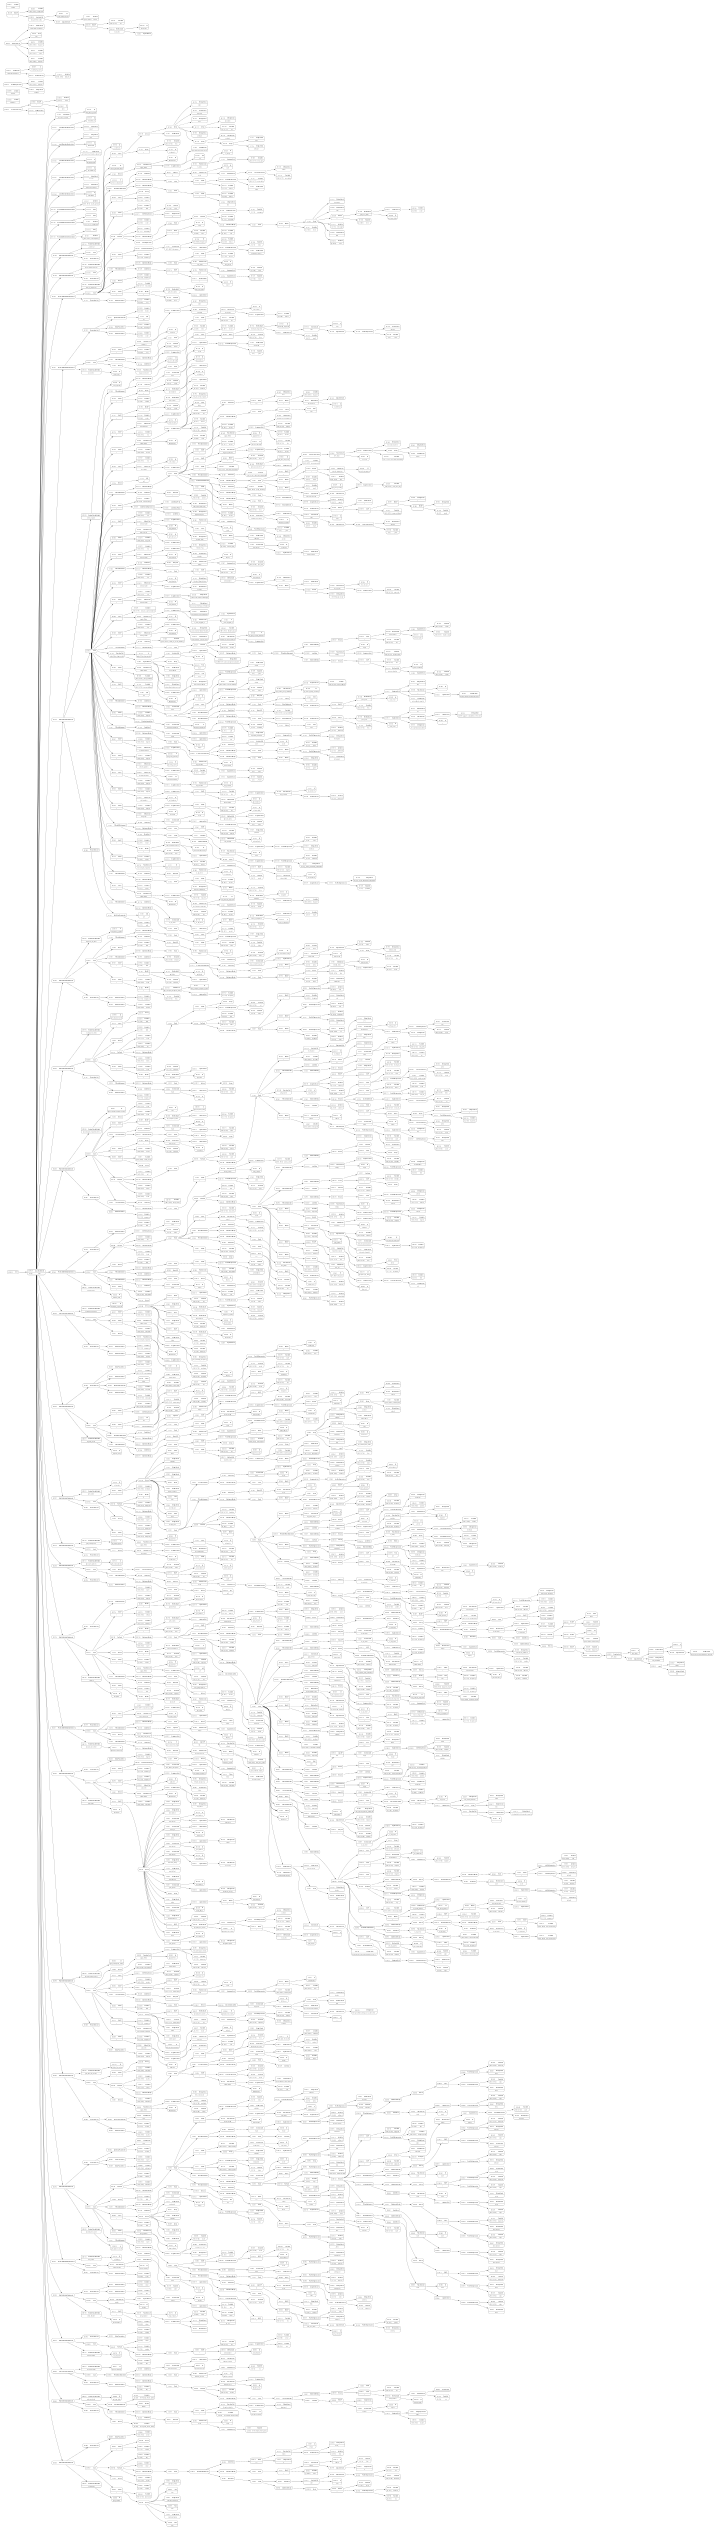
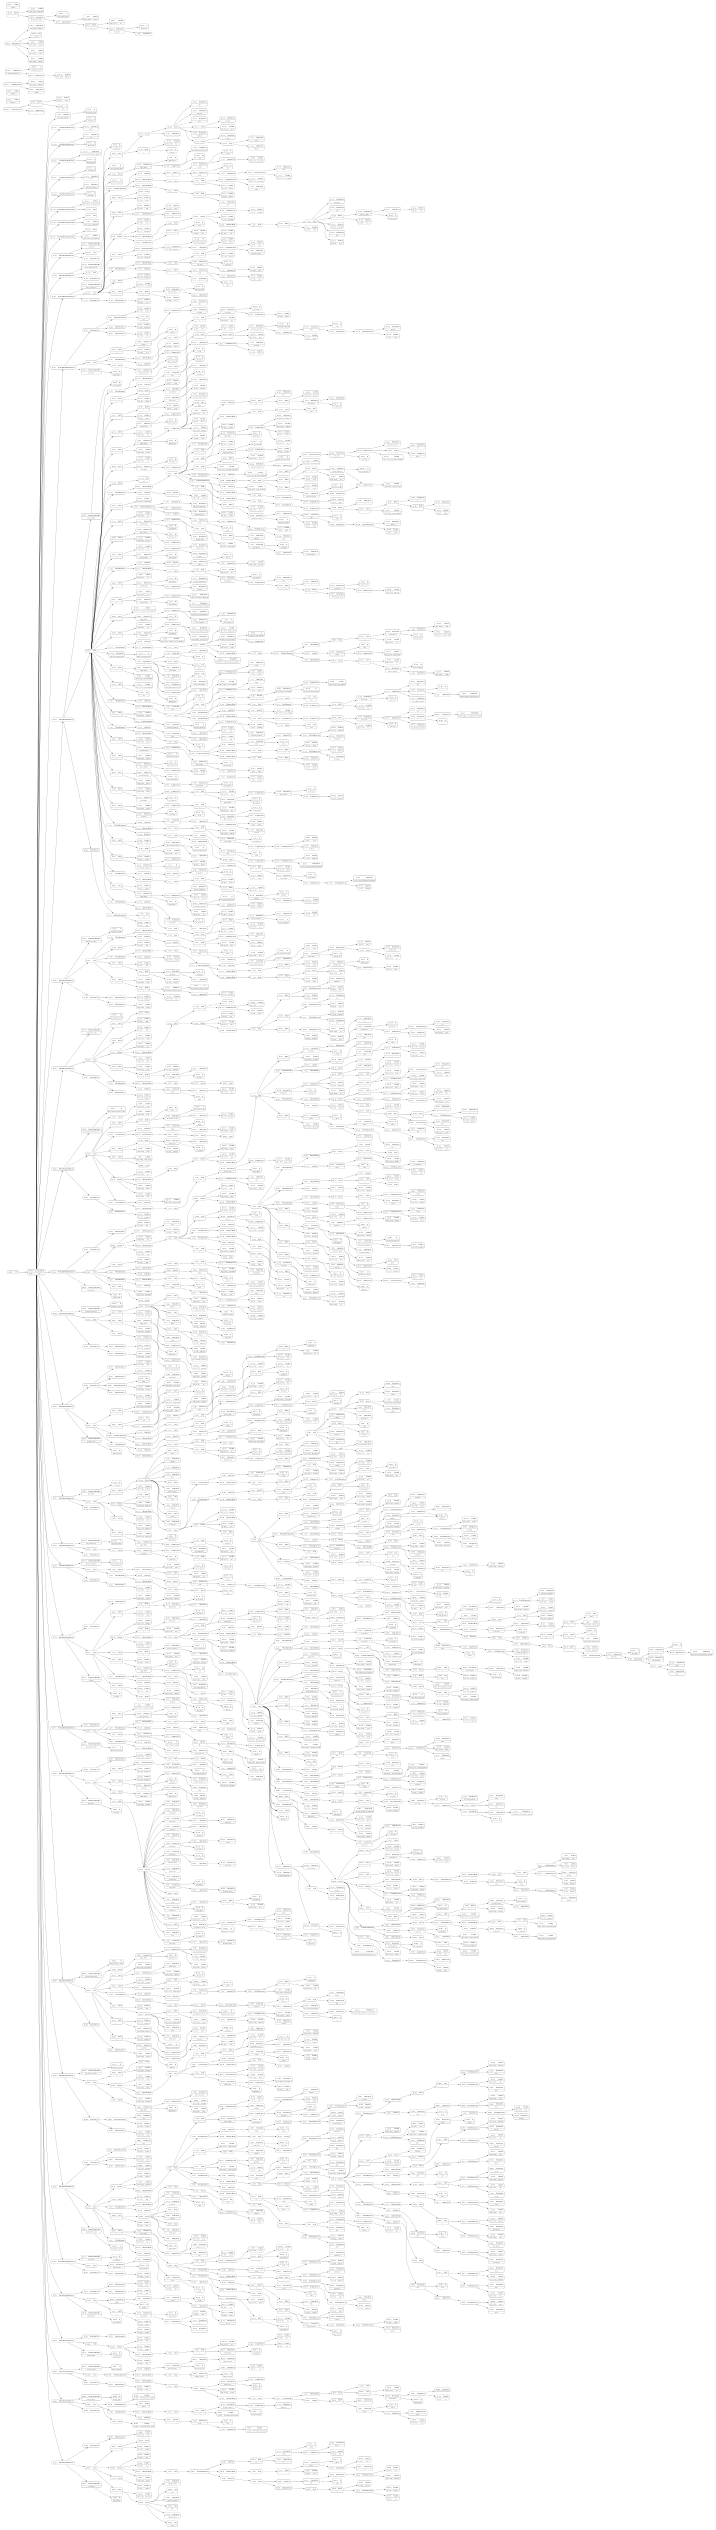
(393, 1137) -> none
none -> (284, 2328)
